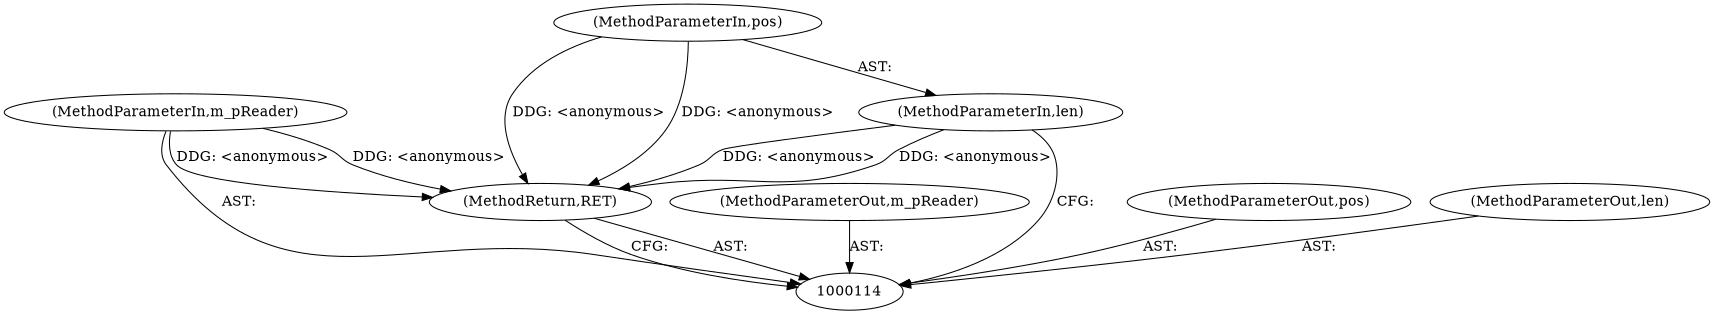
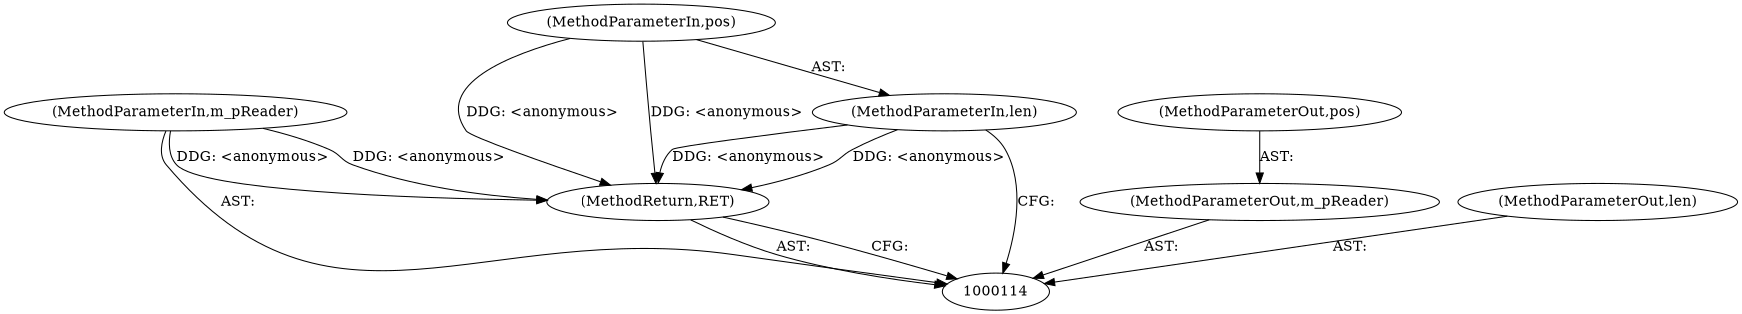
(1064, 258) -> (1260, 152)
